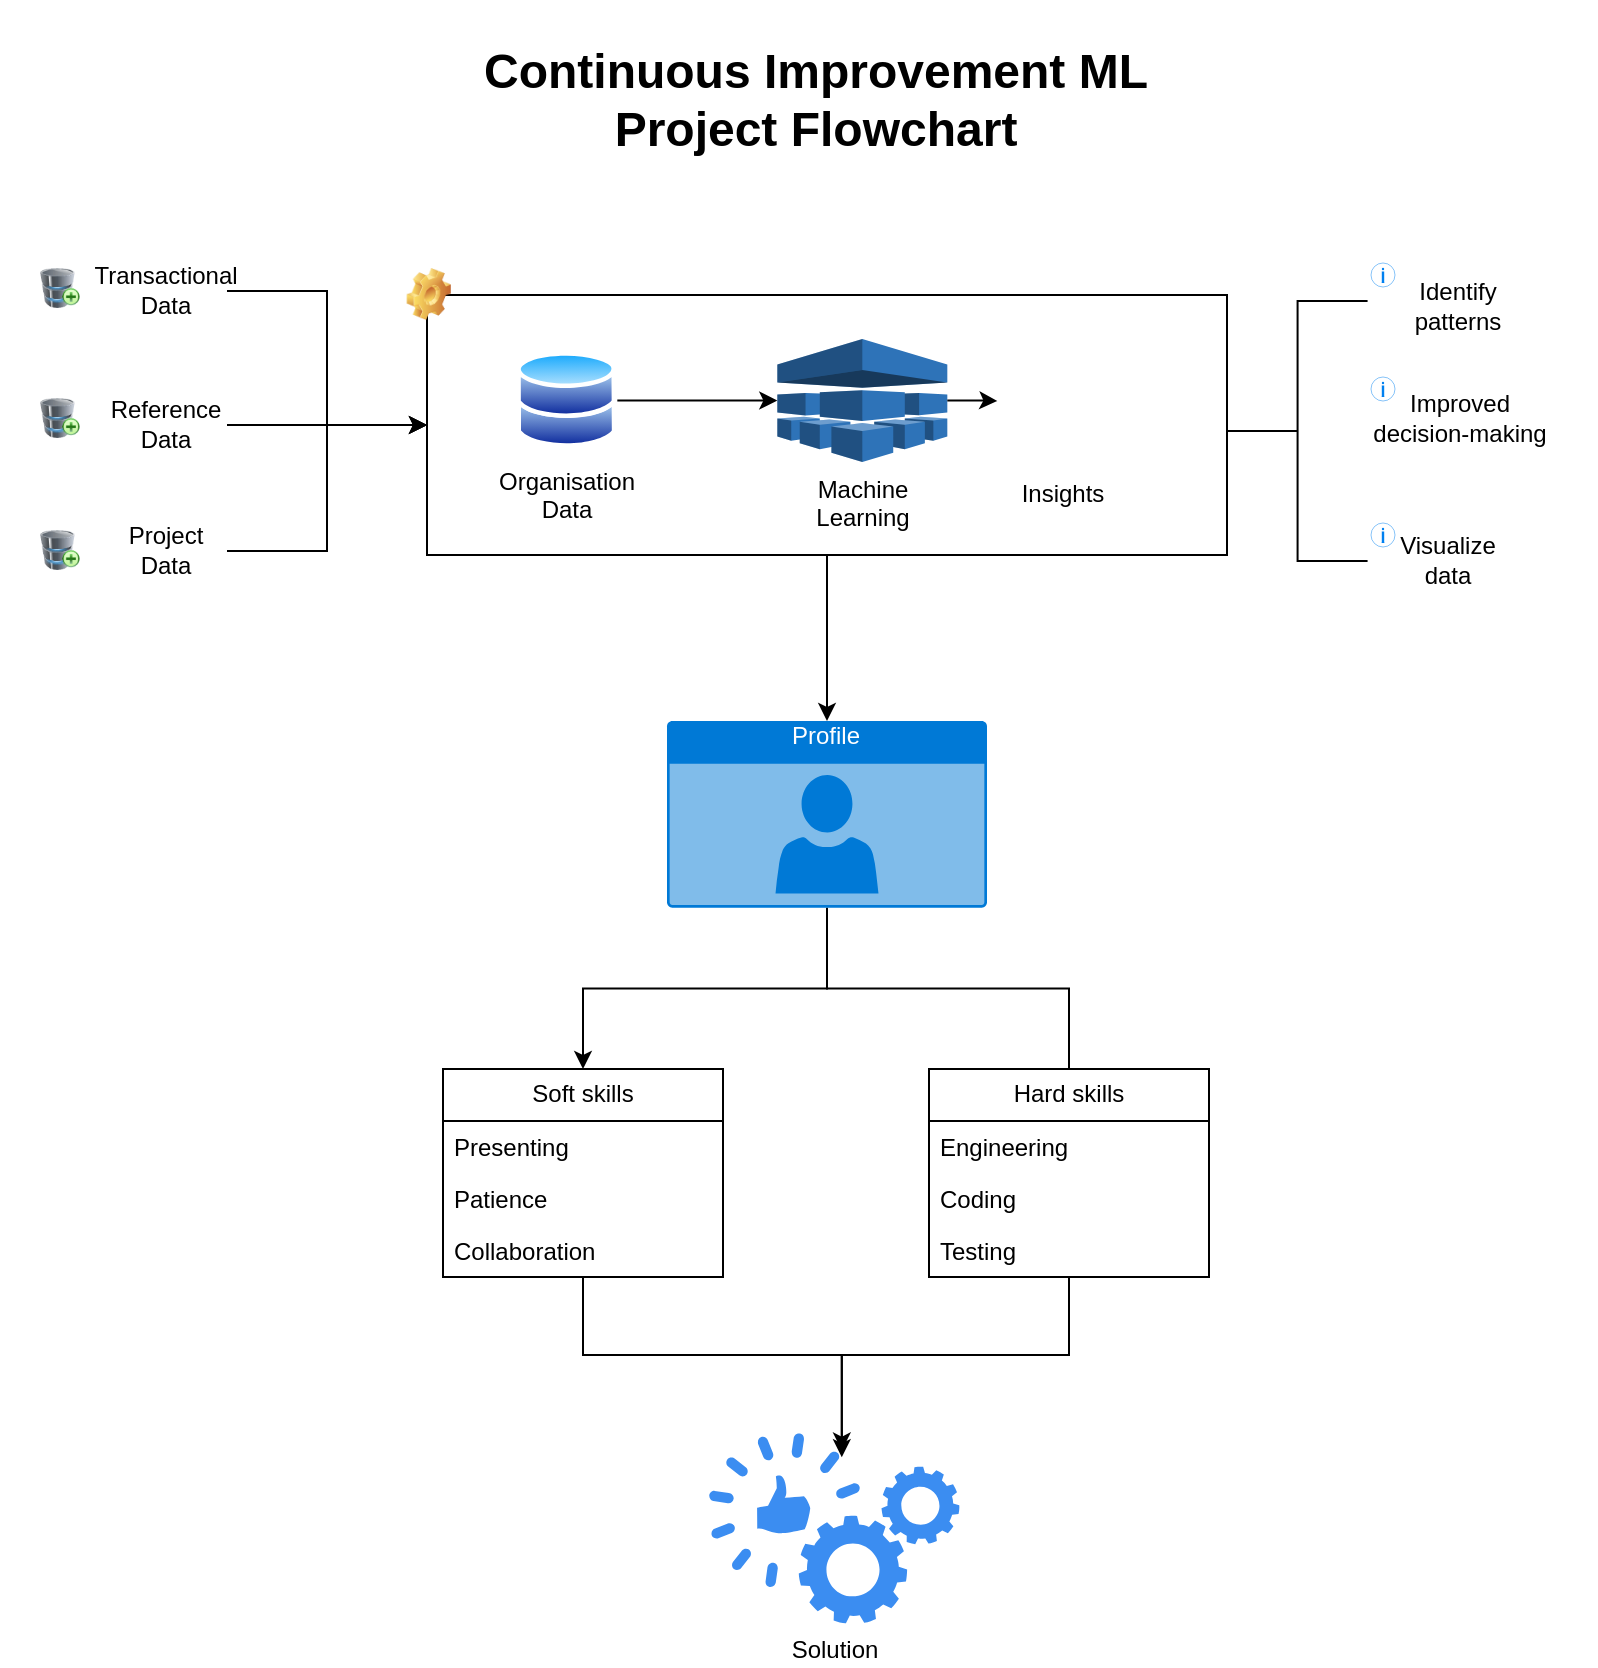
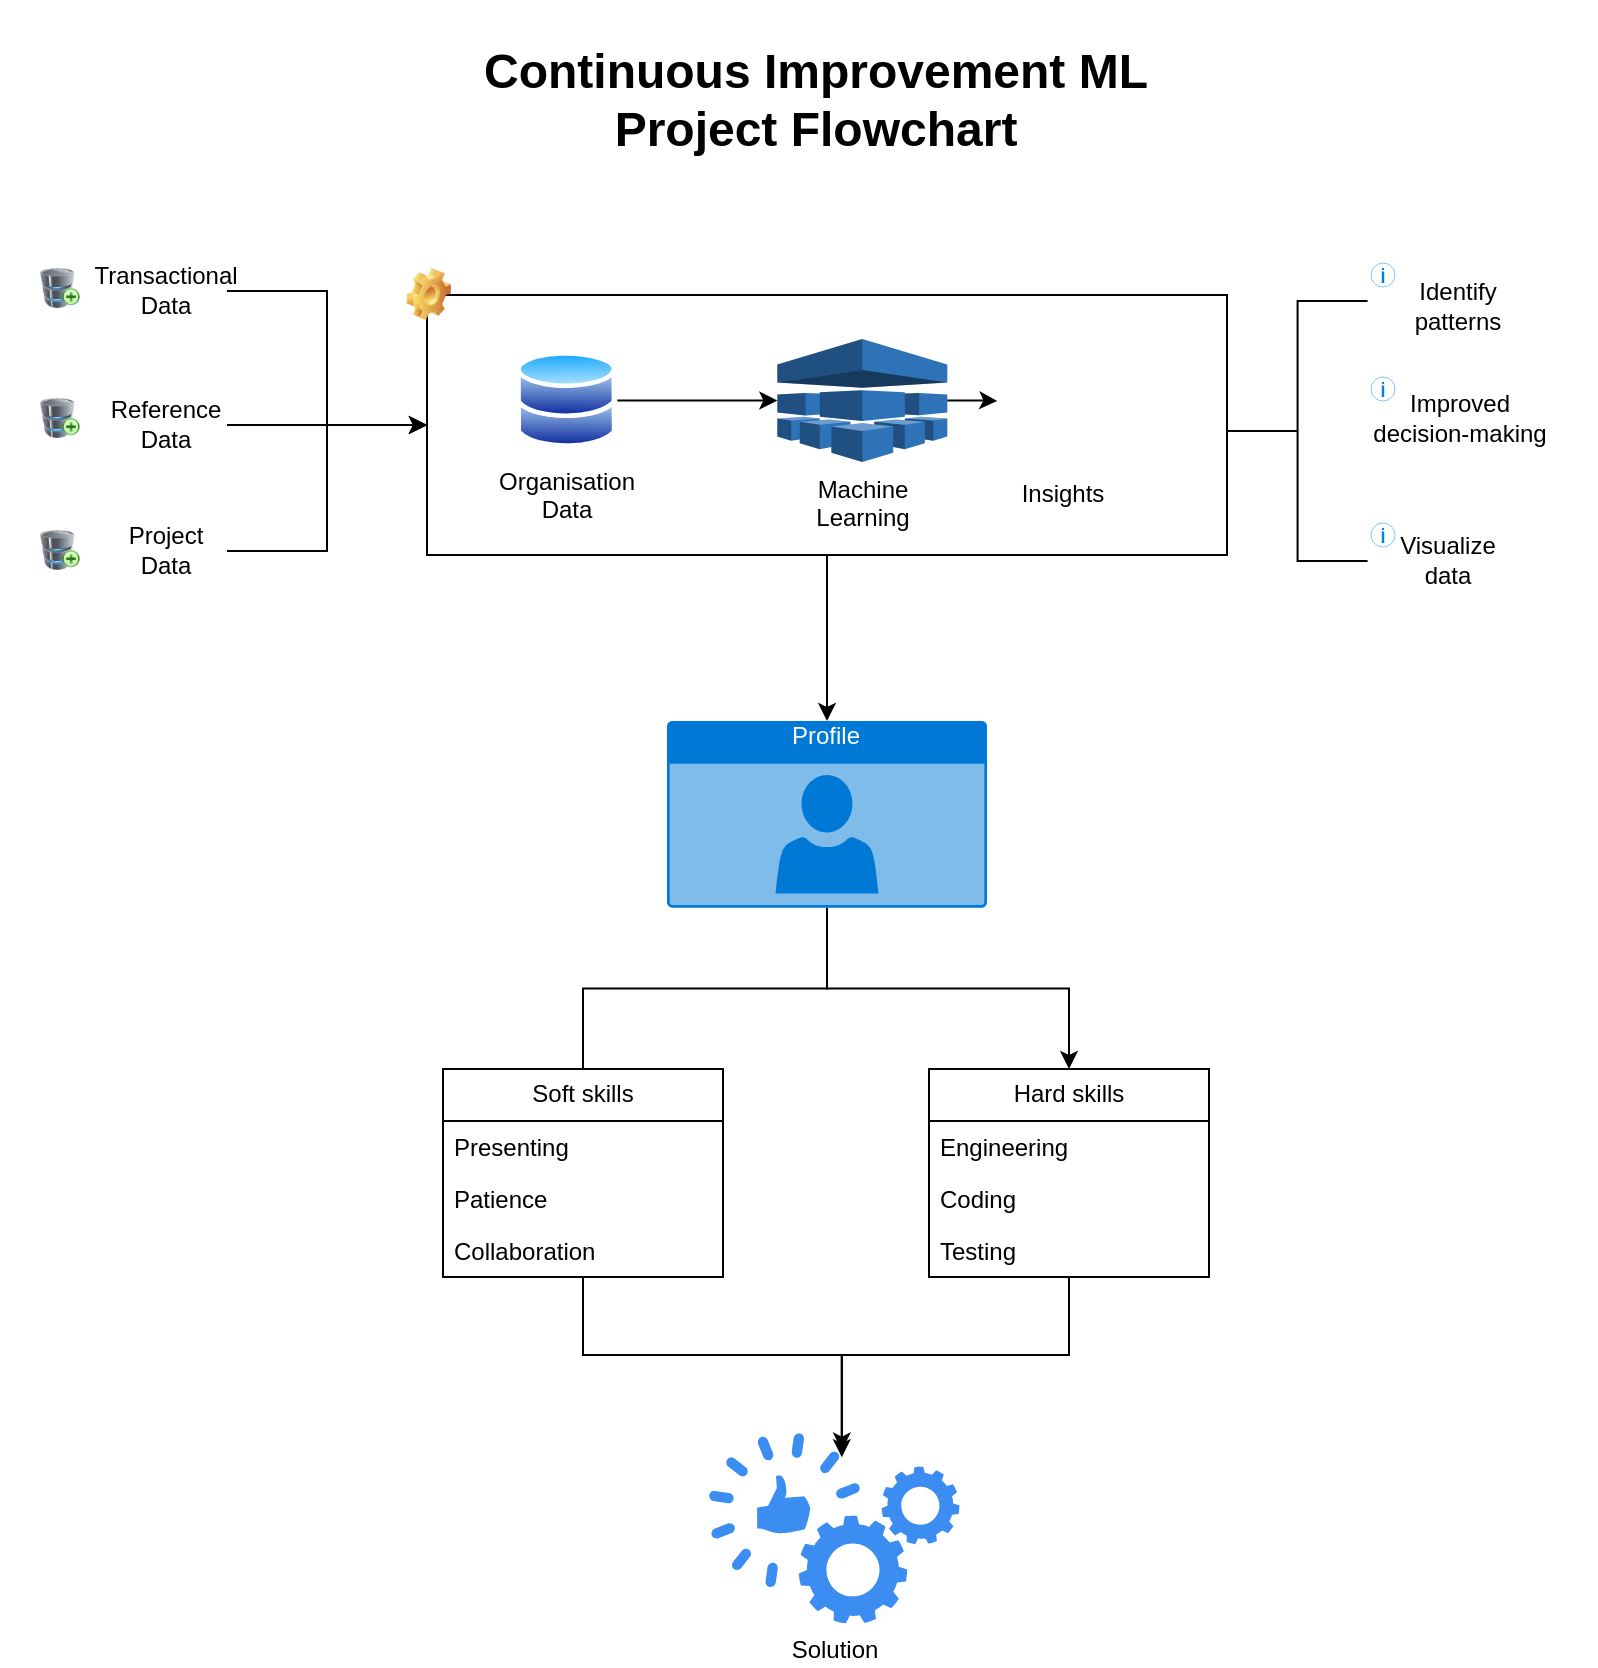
(583, 1054) -> (583, 1059)
(1069, 1059) -> (1069, 1054)
